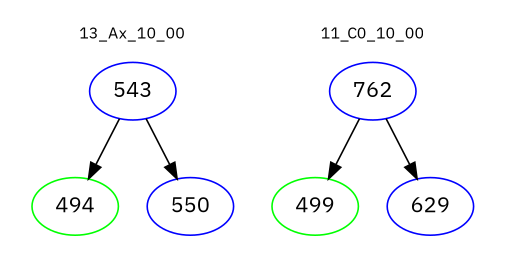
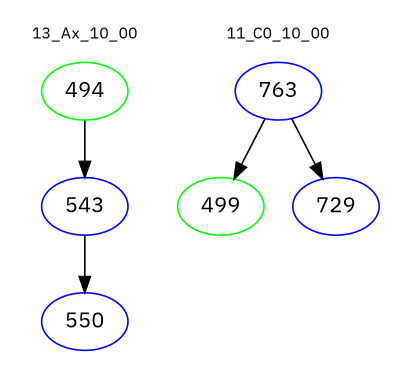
(373, 91) -> (278, 91)
(108, 142) -> (85, 141)
(430, 206) -> (336, 206)
